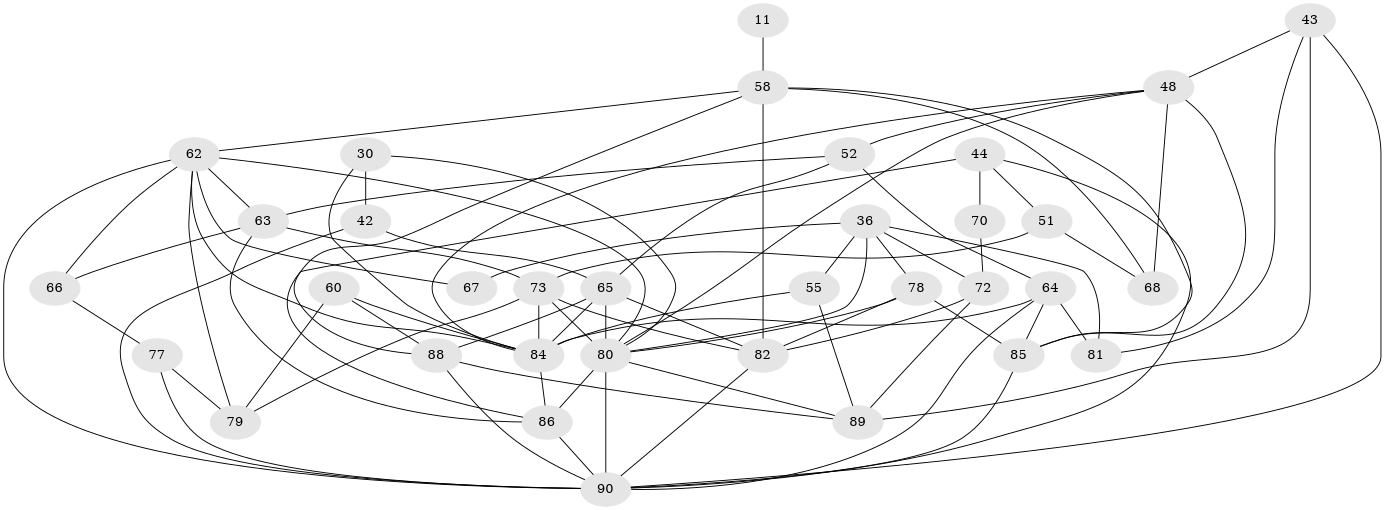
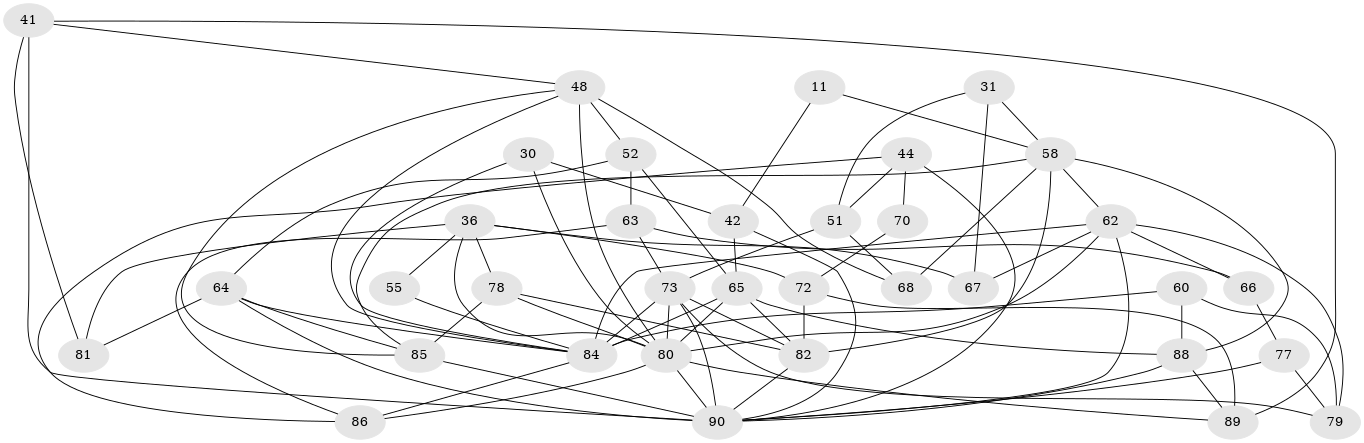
(1310, 20) -> (29, 20)
none -> (989, 87)
none -> (777, 154)
(229, 188) -> none
(836, 355) -> none
(576, 456) -> (705, 355)
